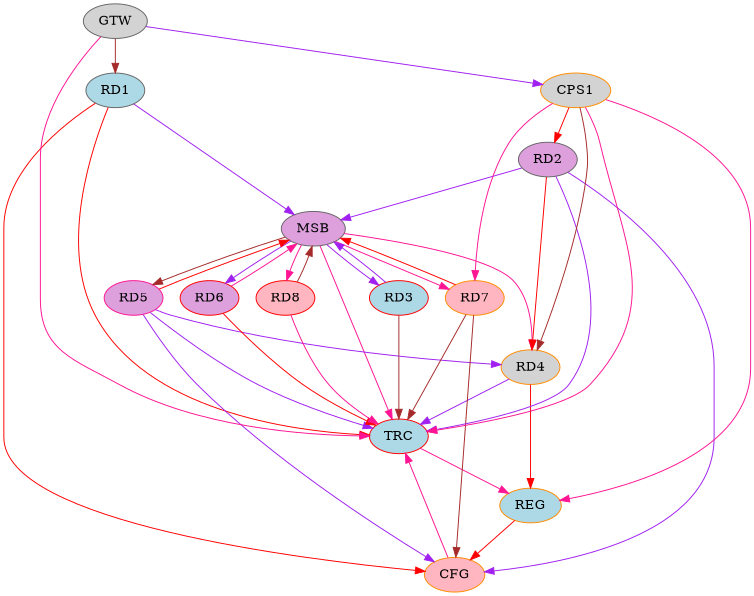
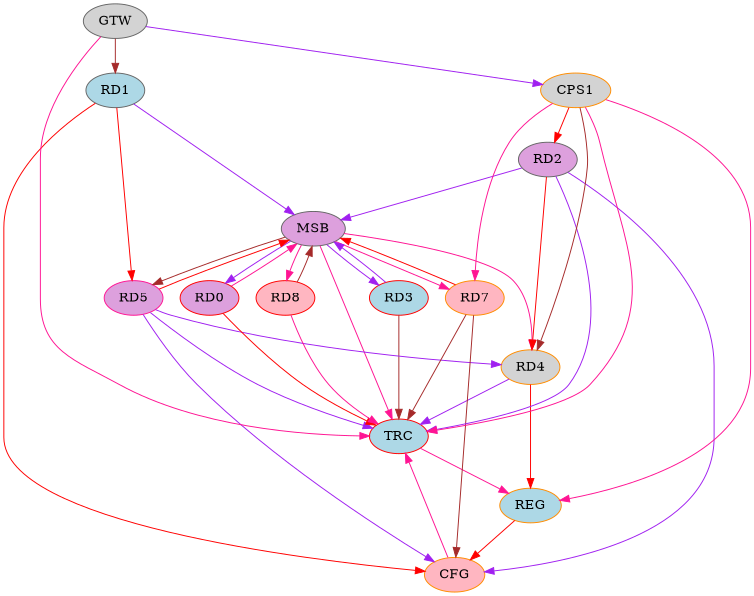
(210, 298) -> (210, 298)
(121, 350) -> (124, 189)
